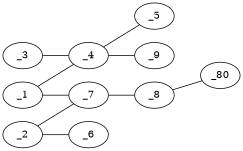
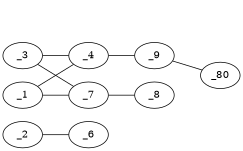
(154, 16) -> none
(188, 85) -> (188, 66)
(56, 115) -> (51, 73)
